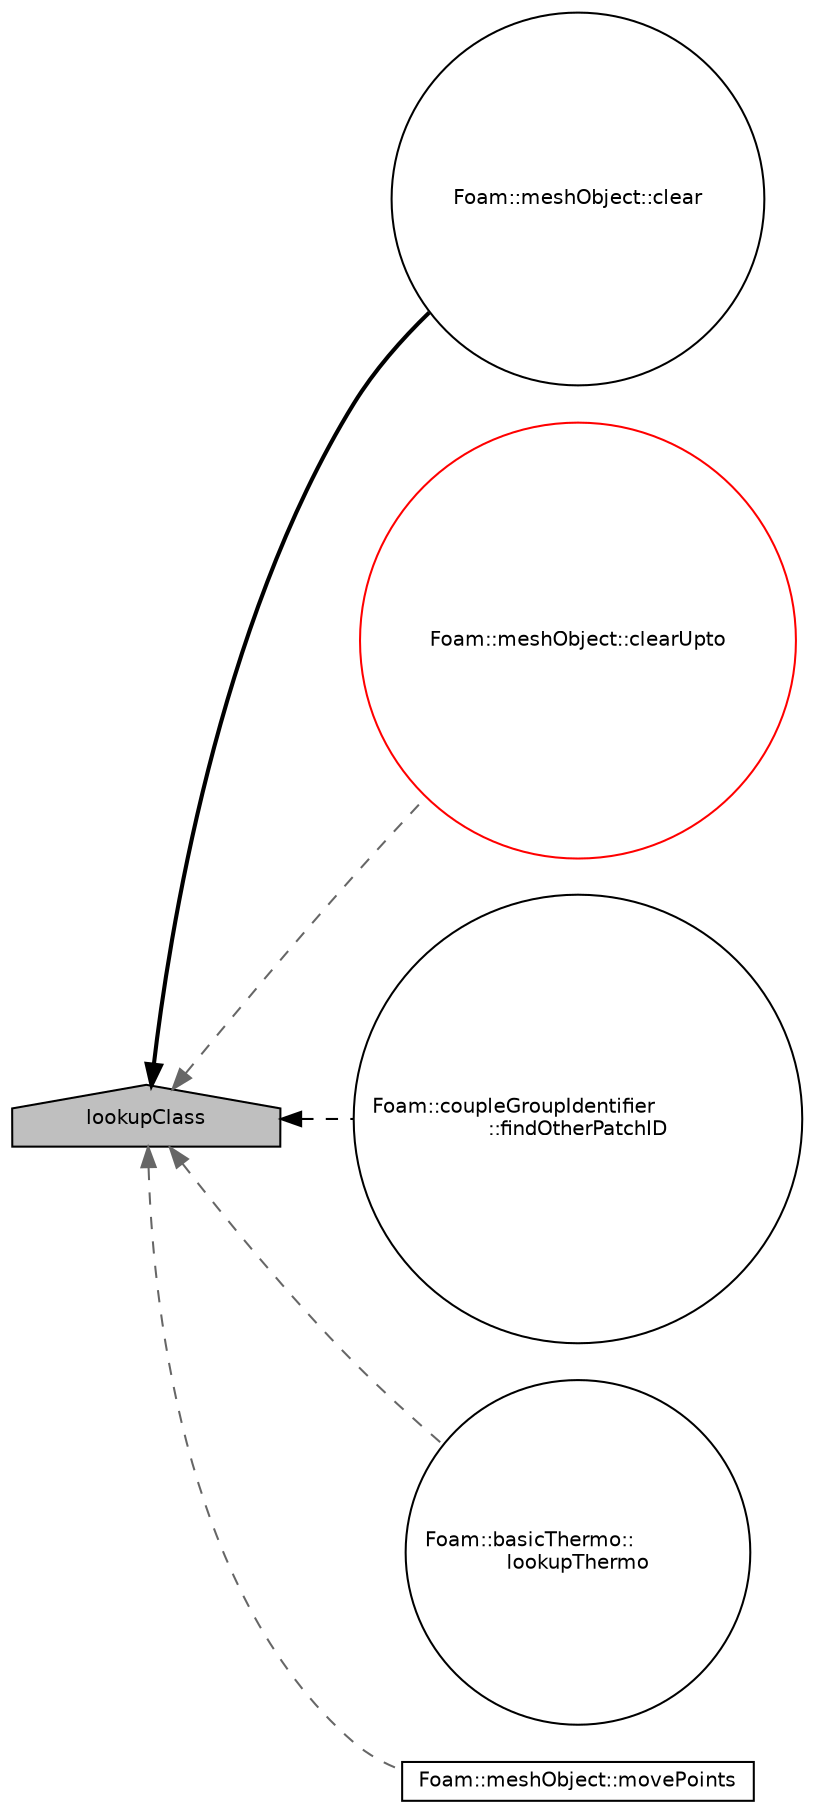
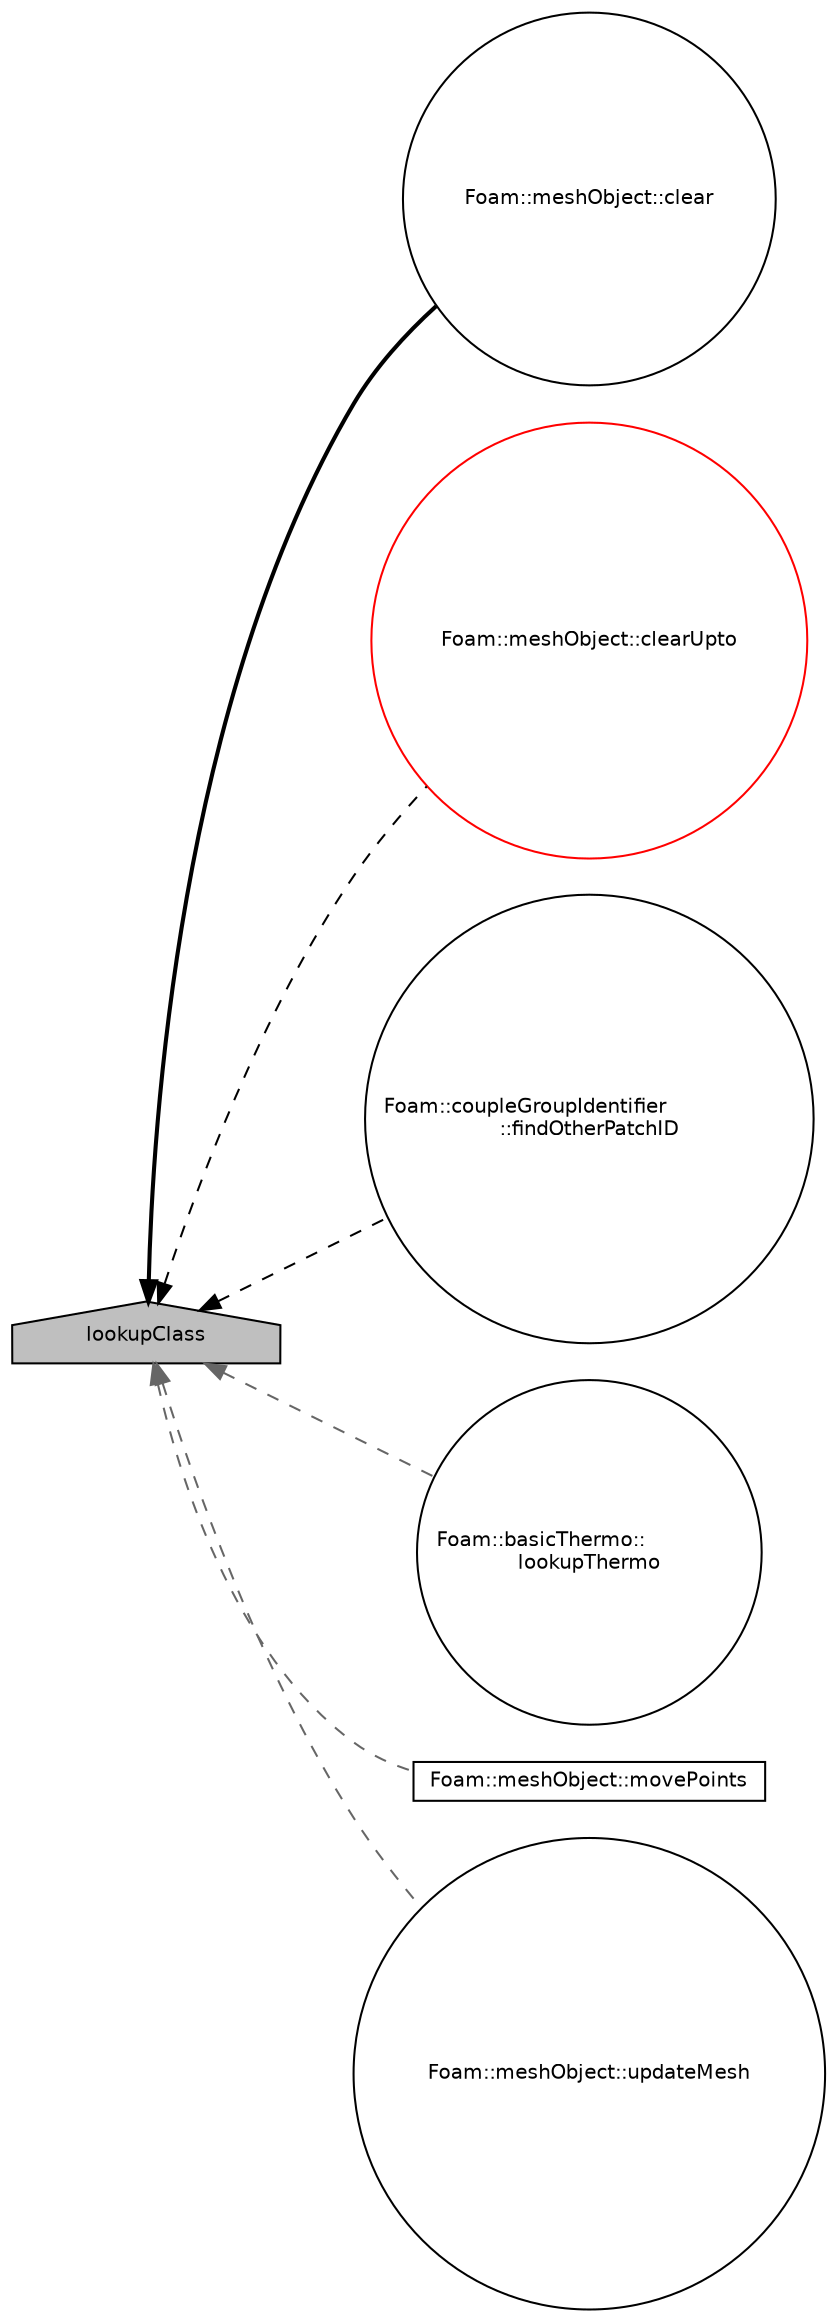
(304, 933) -> (271, 1021)
none -> (589, 2074)
